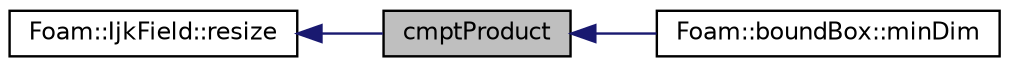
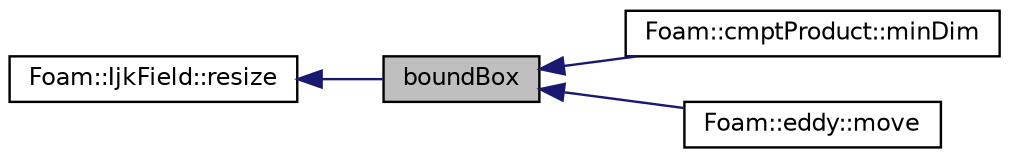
(477, 34) -> (461, 79)
(828, 34) -> (813, 34)
none -> (813, 125)
